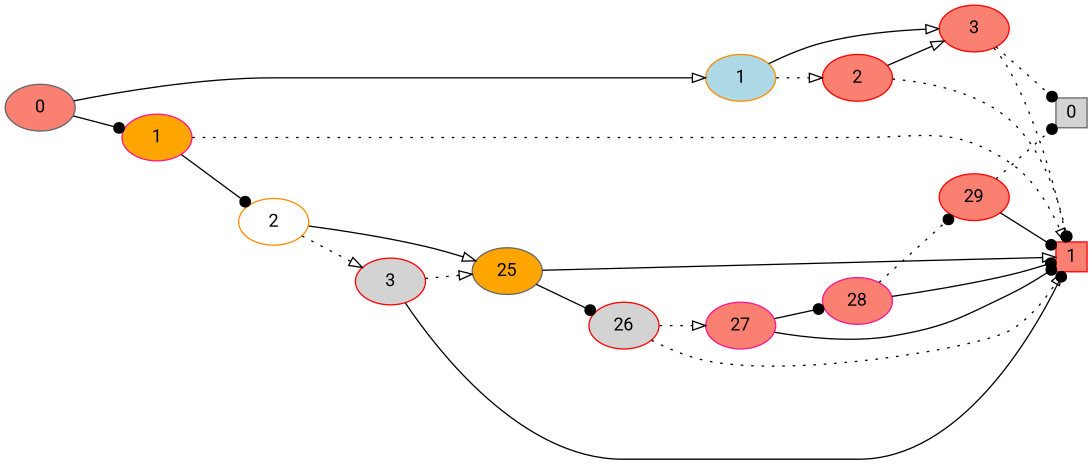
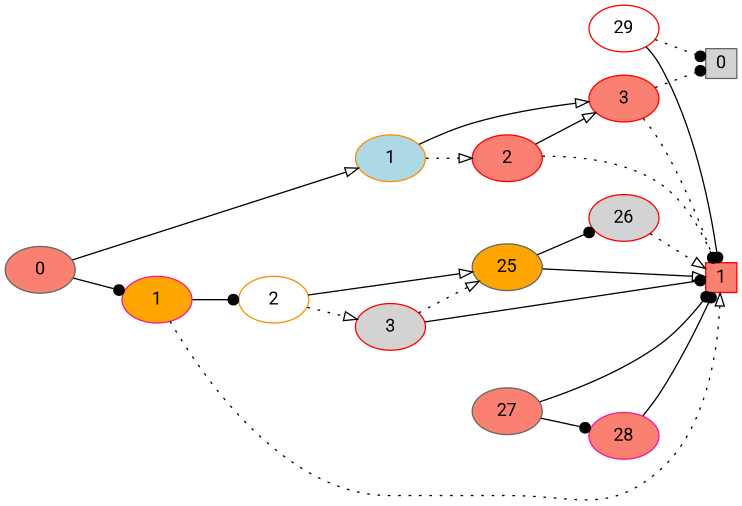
(974, 197) -> (624, 29)
(912, 253) -> none
(676, 326) -> none
(741, 326) -> (507, 411)
